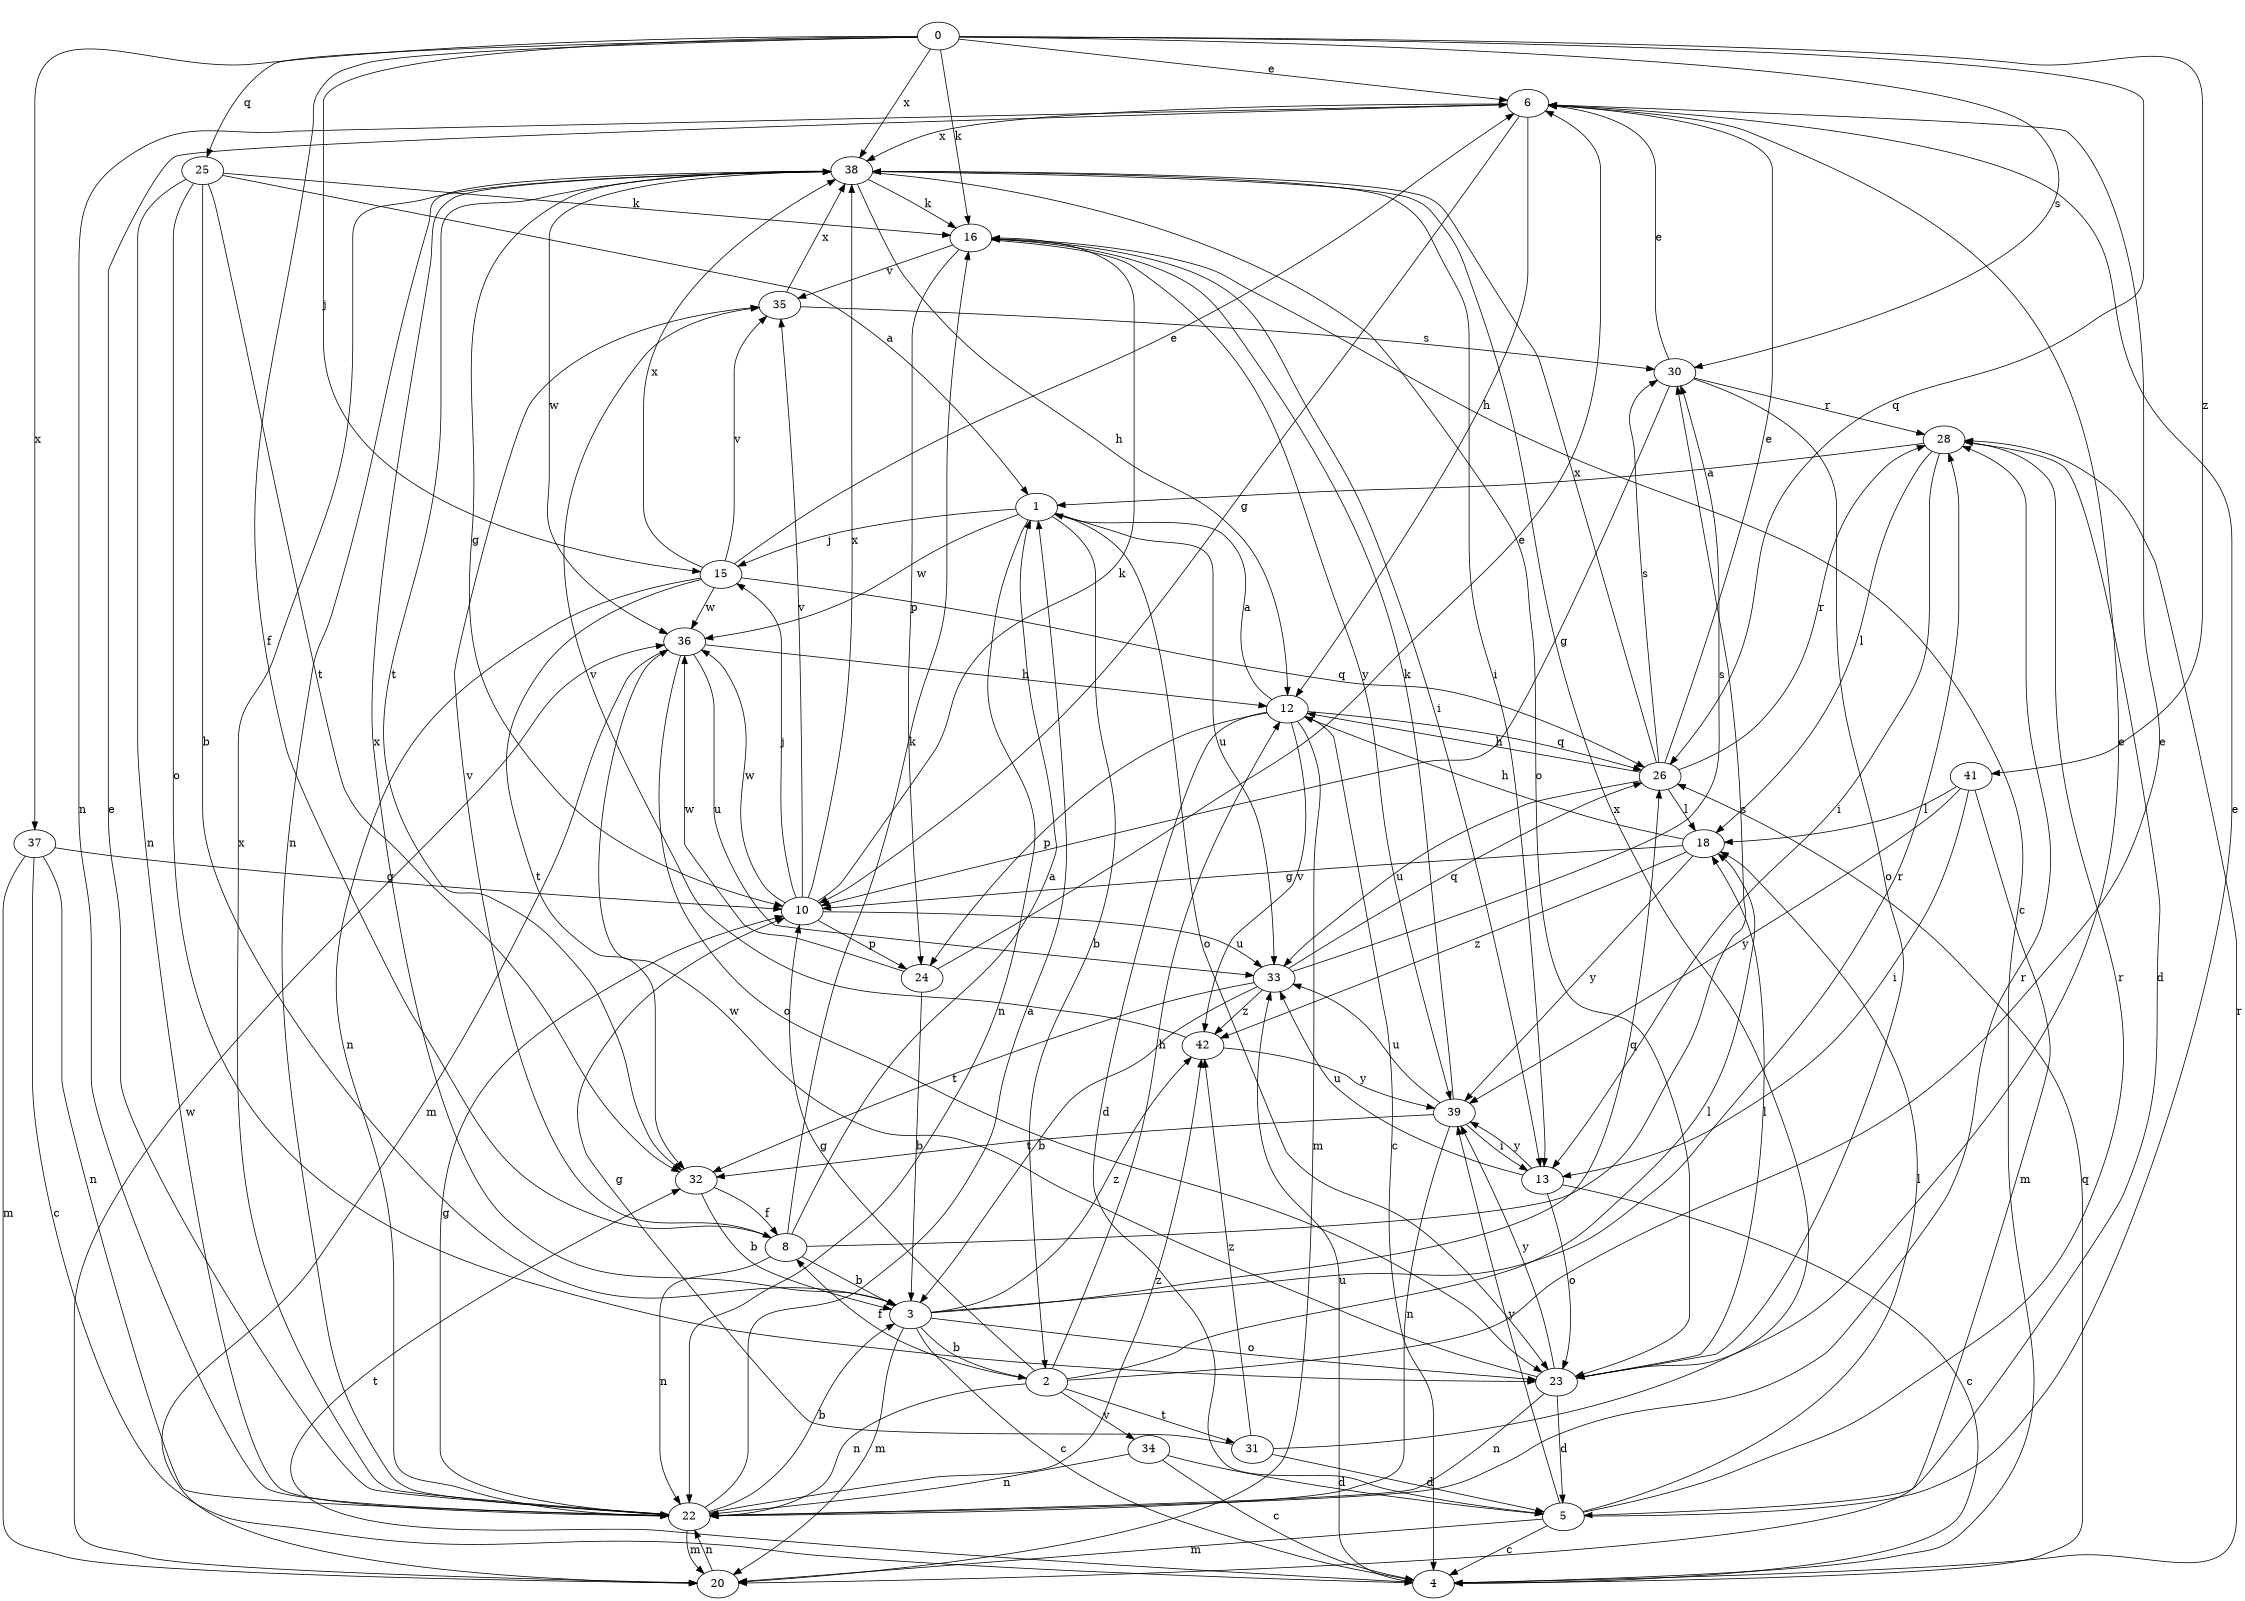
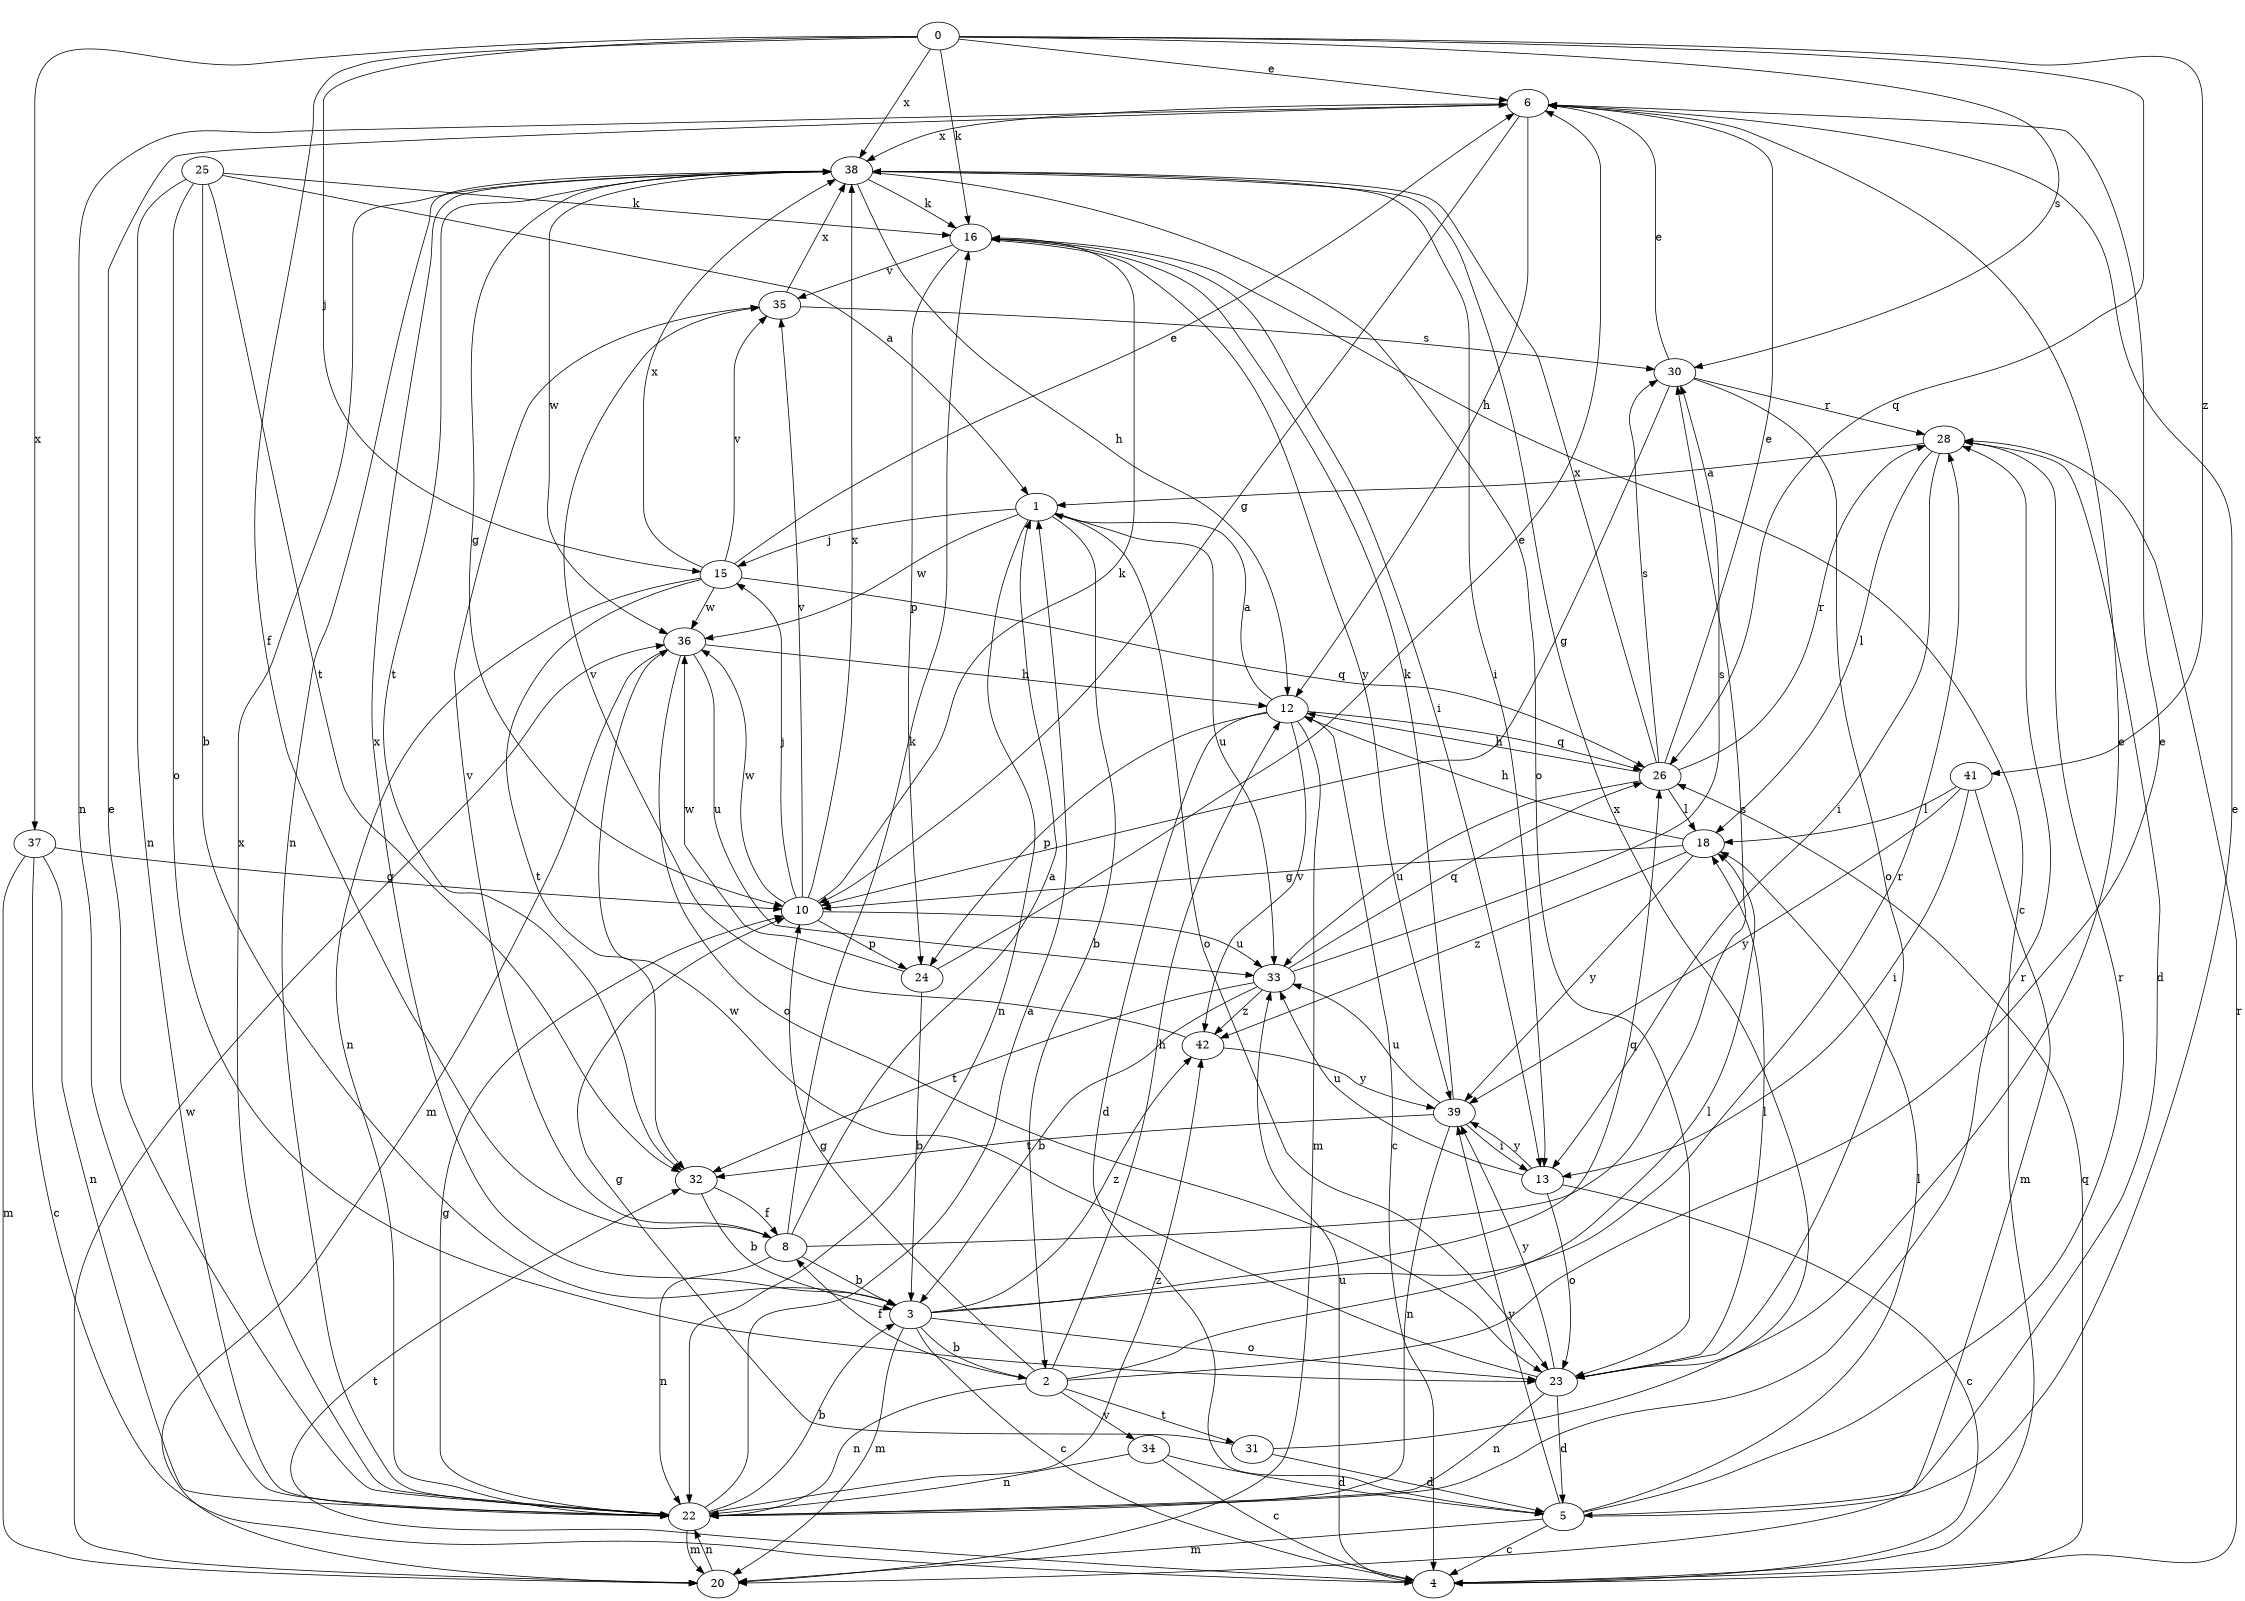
(541, 46) -> none
(1228, 1251) -> none
